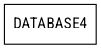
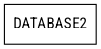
(50, 24) -> (50, 24)
